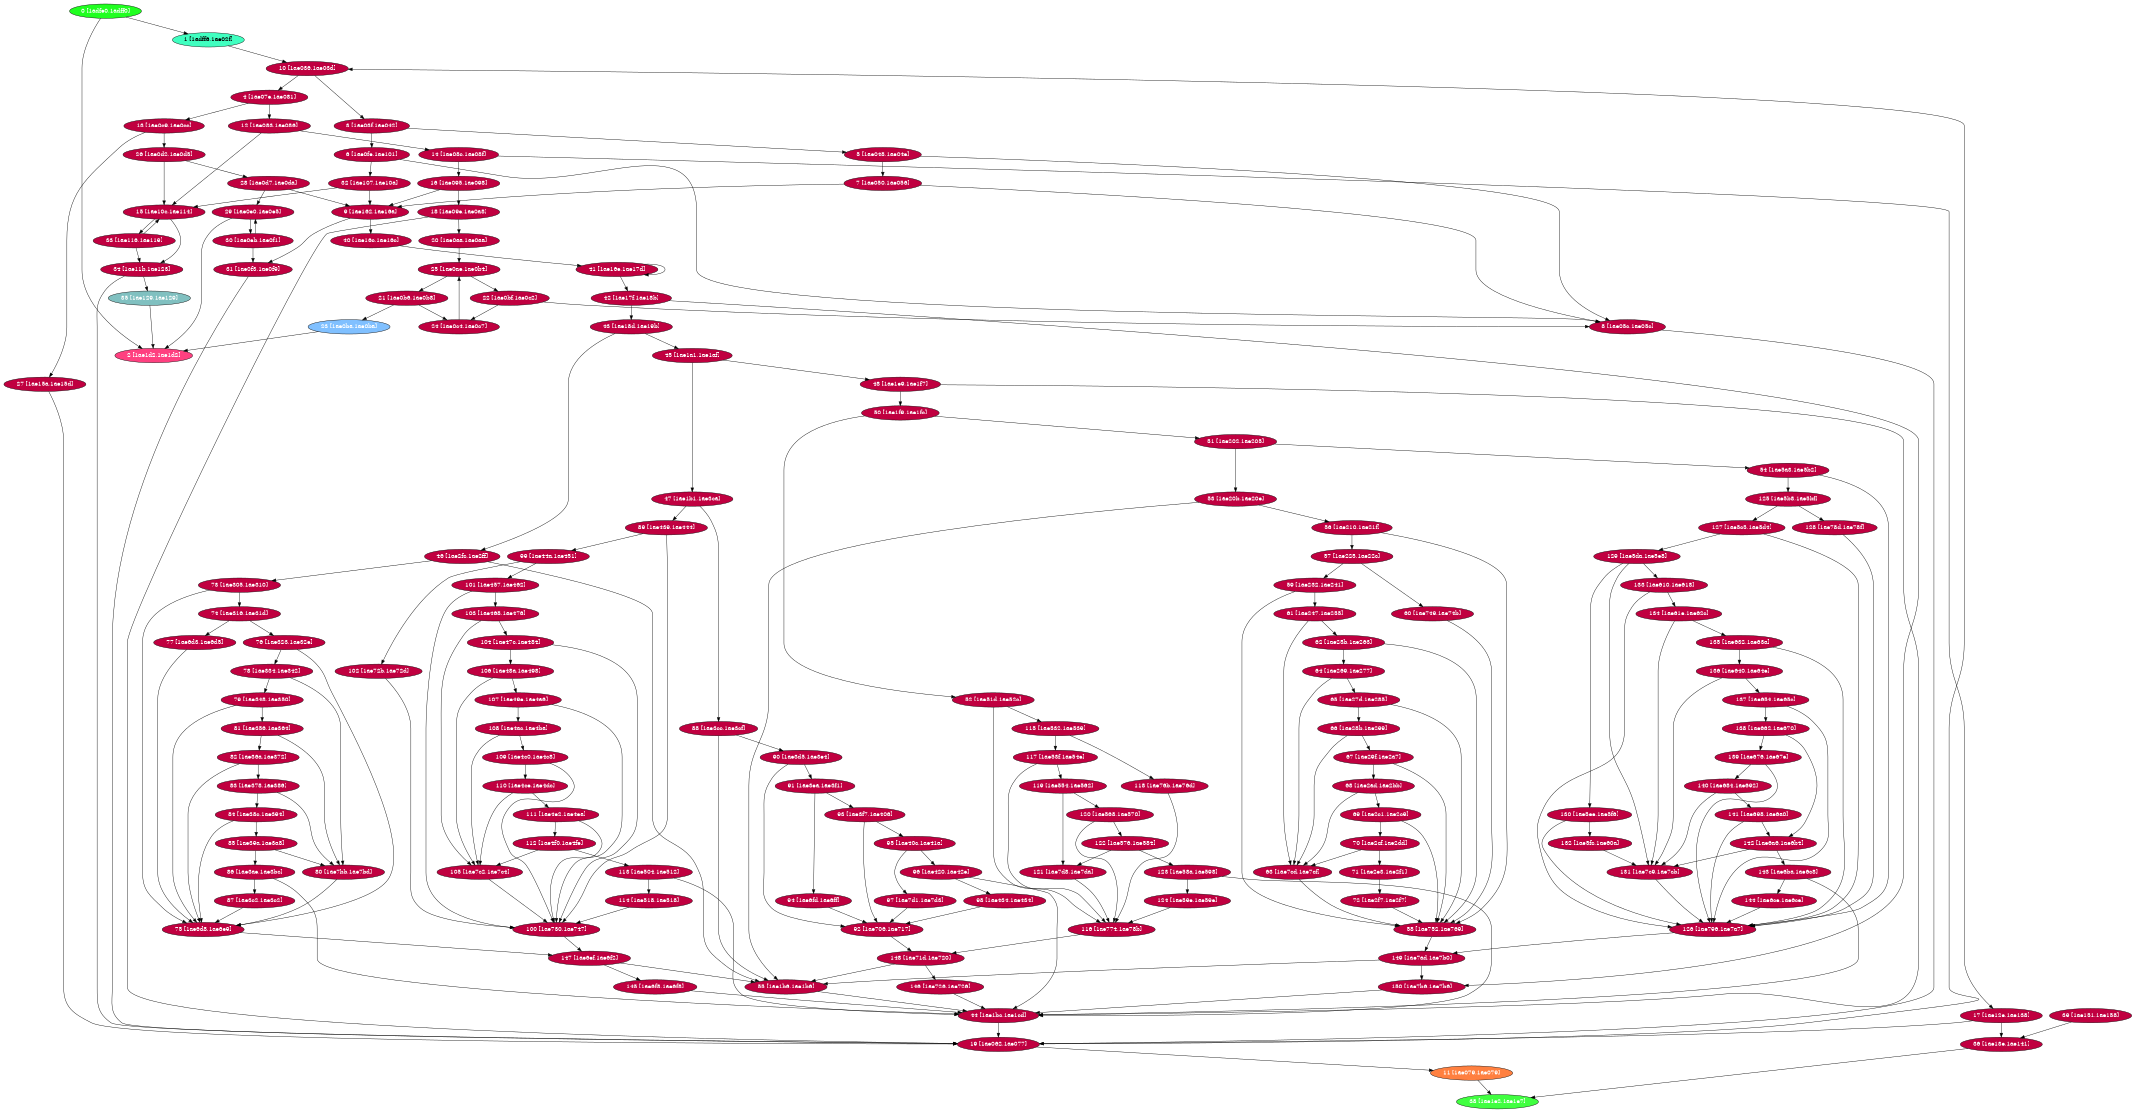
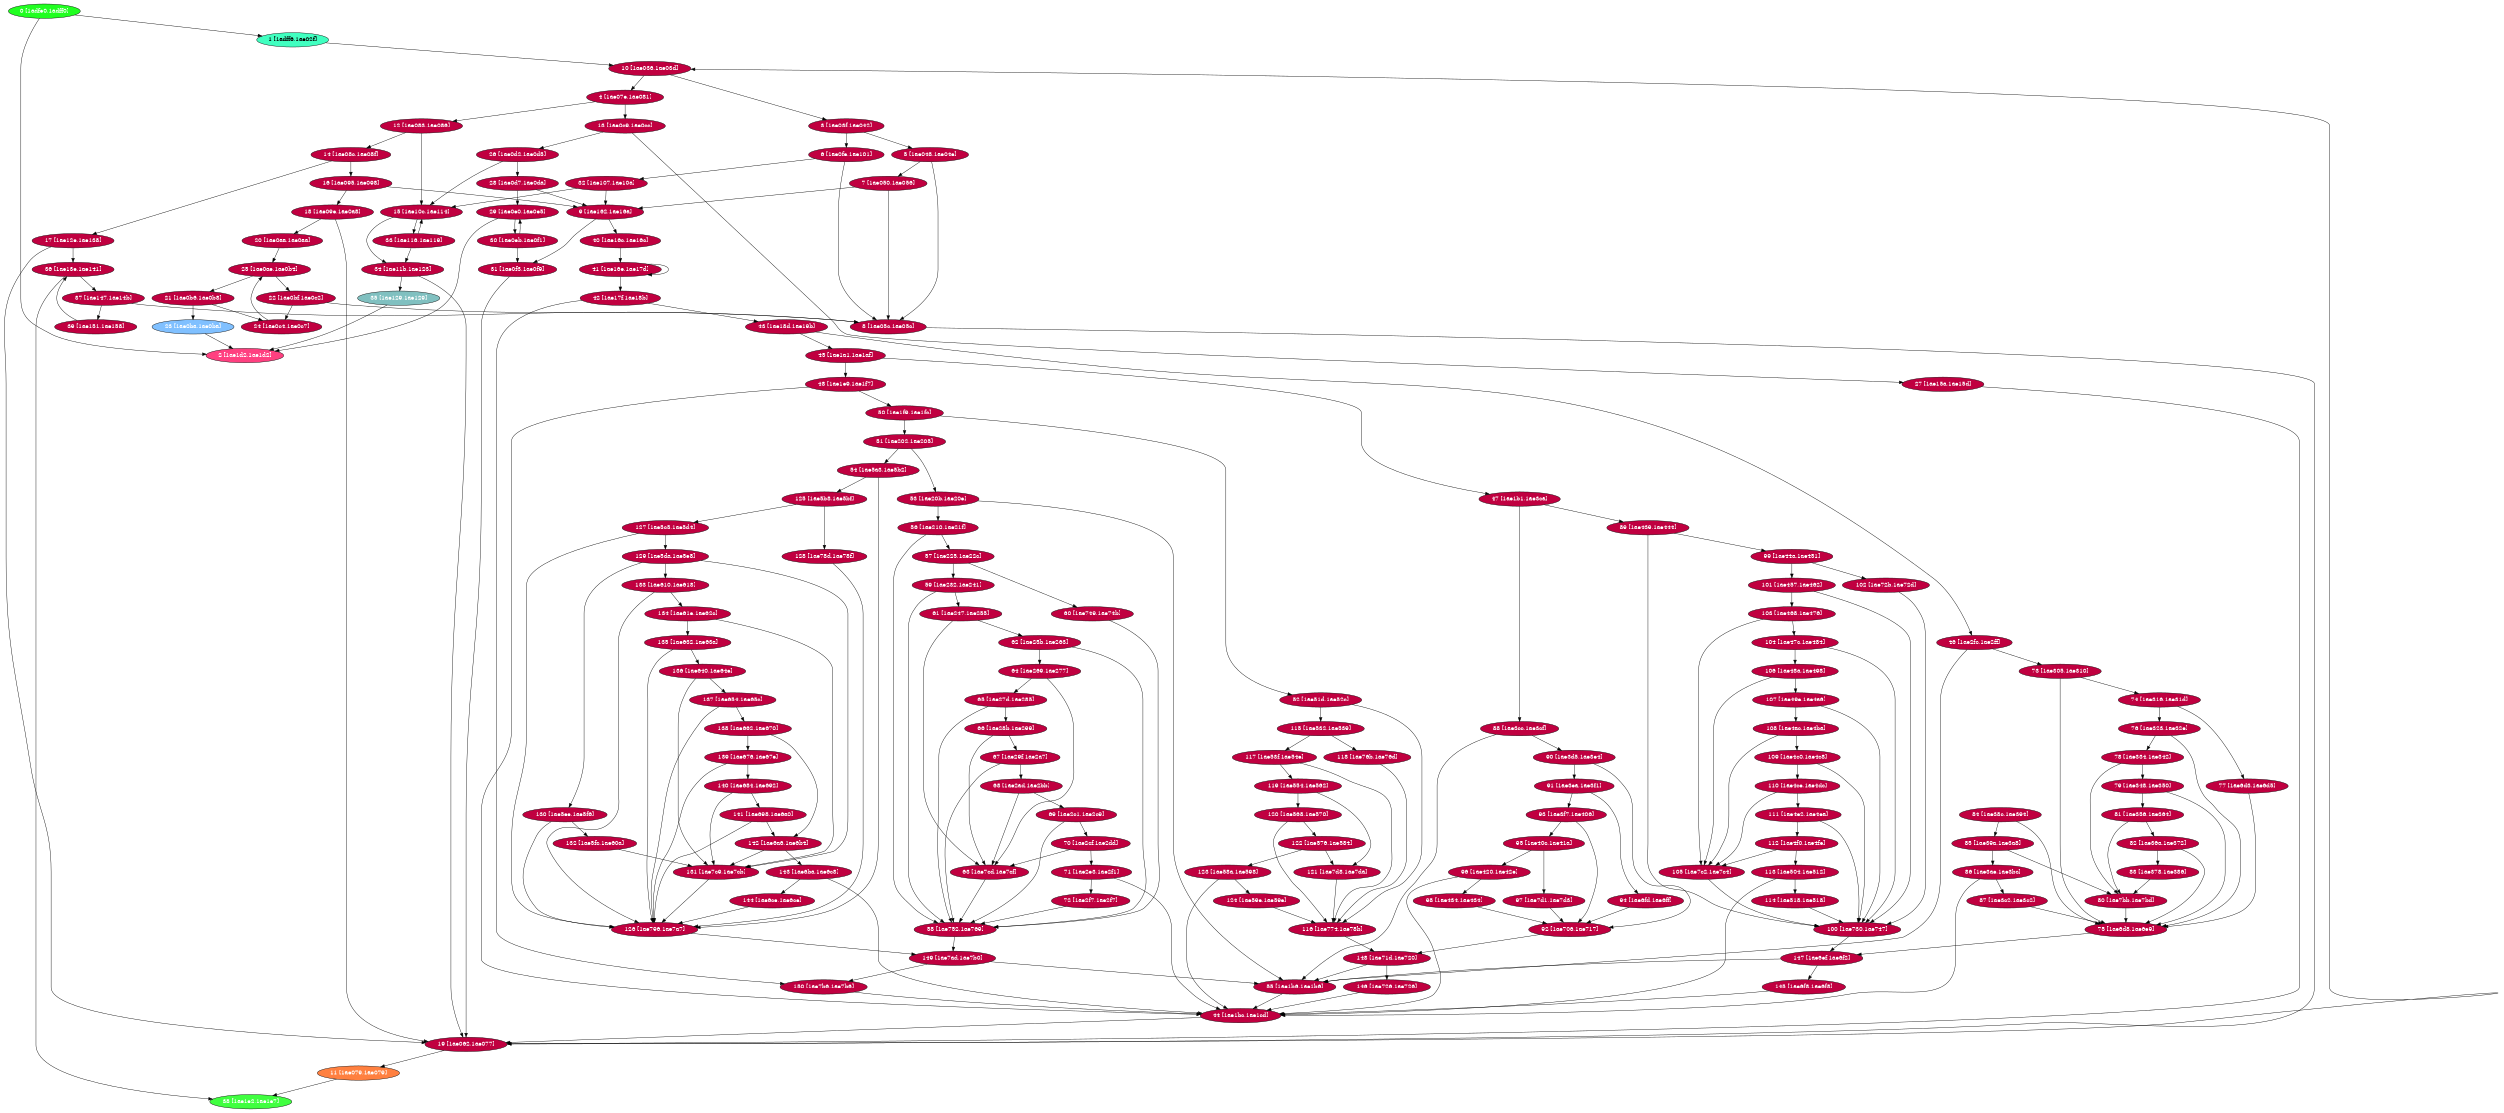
none -> (103, 298)
(257, 798) -> none
none -> (1172, 938)
